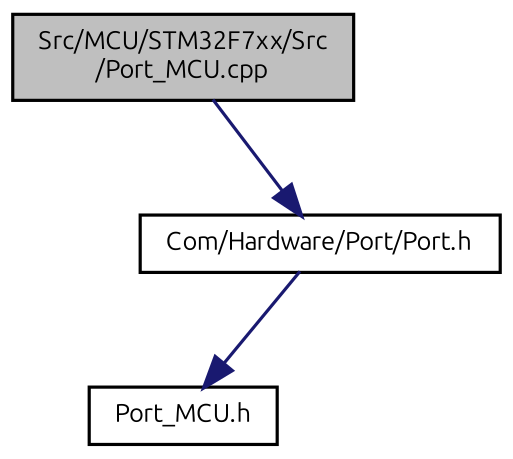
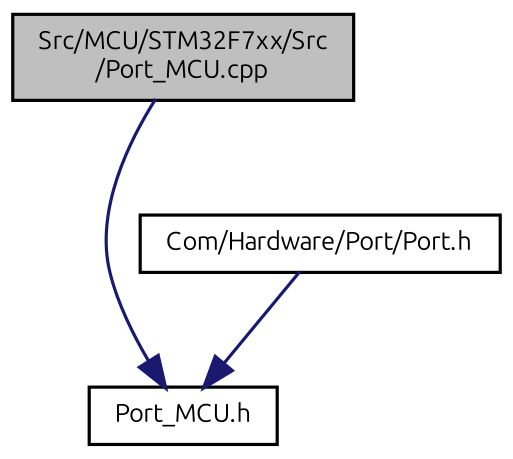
(248, 145) -> (107, 229)
